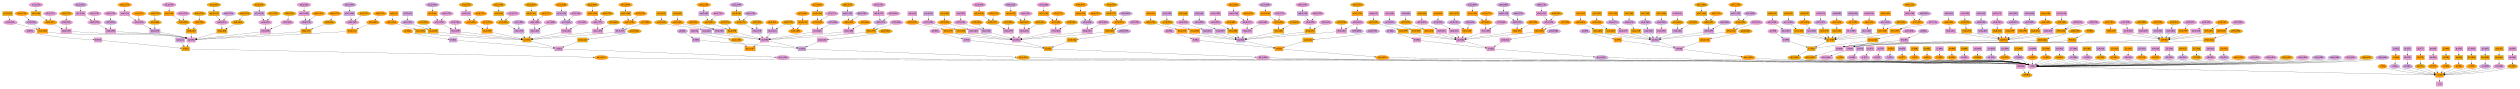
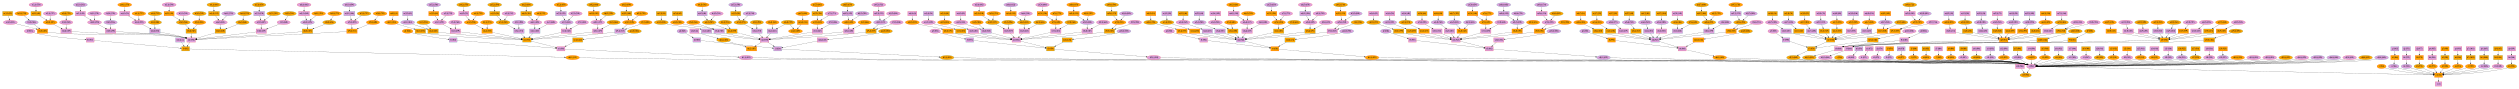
(1357, 26) -> (1349, 18)
